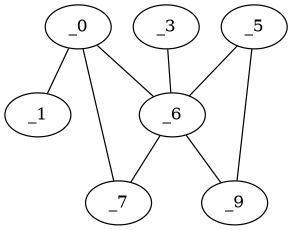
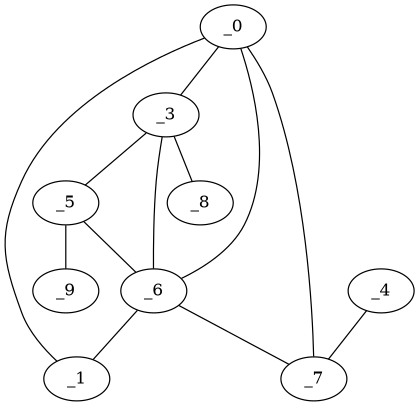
none -> (200, 71)
none -> (116, 159)
(204, 159) -> (115, 335)
none -> (200, 203)
none -> (381, 291)
